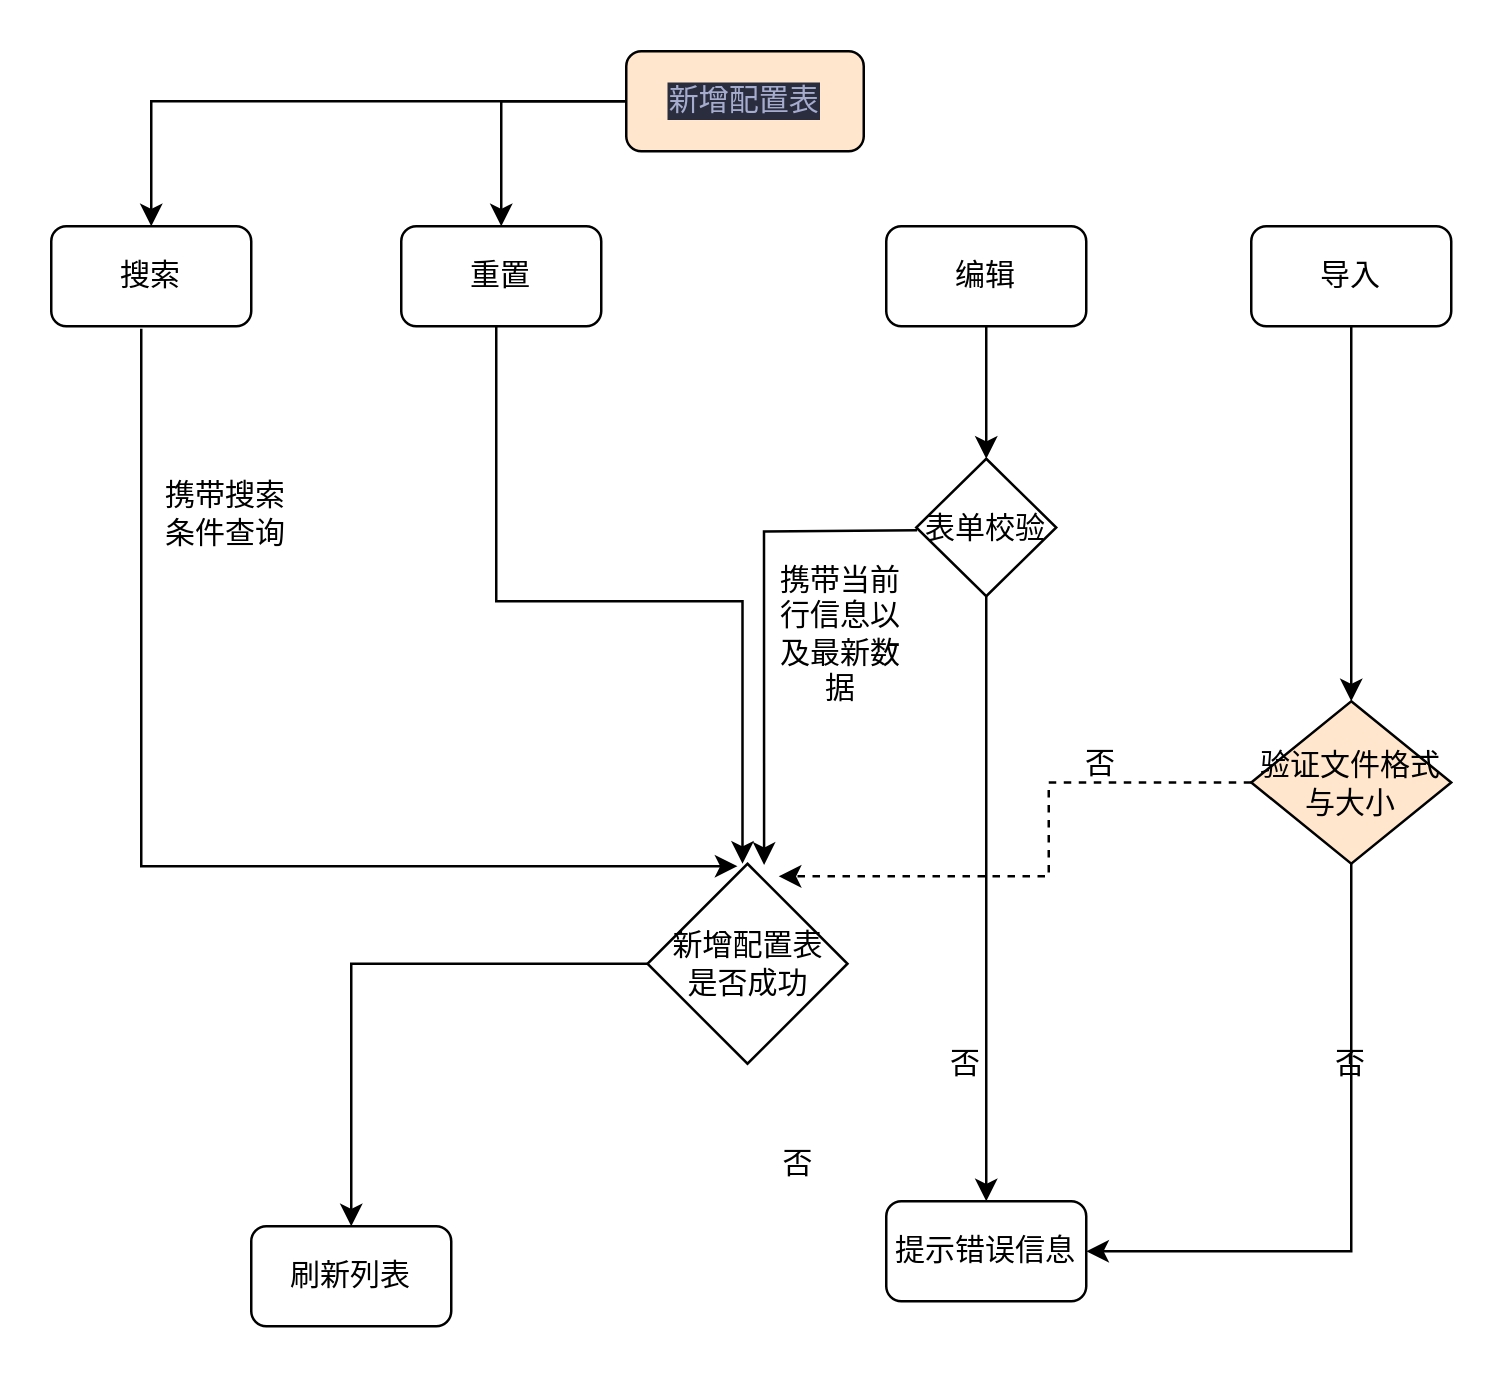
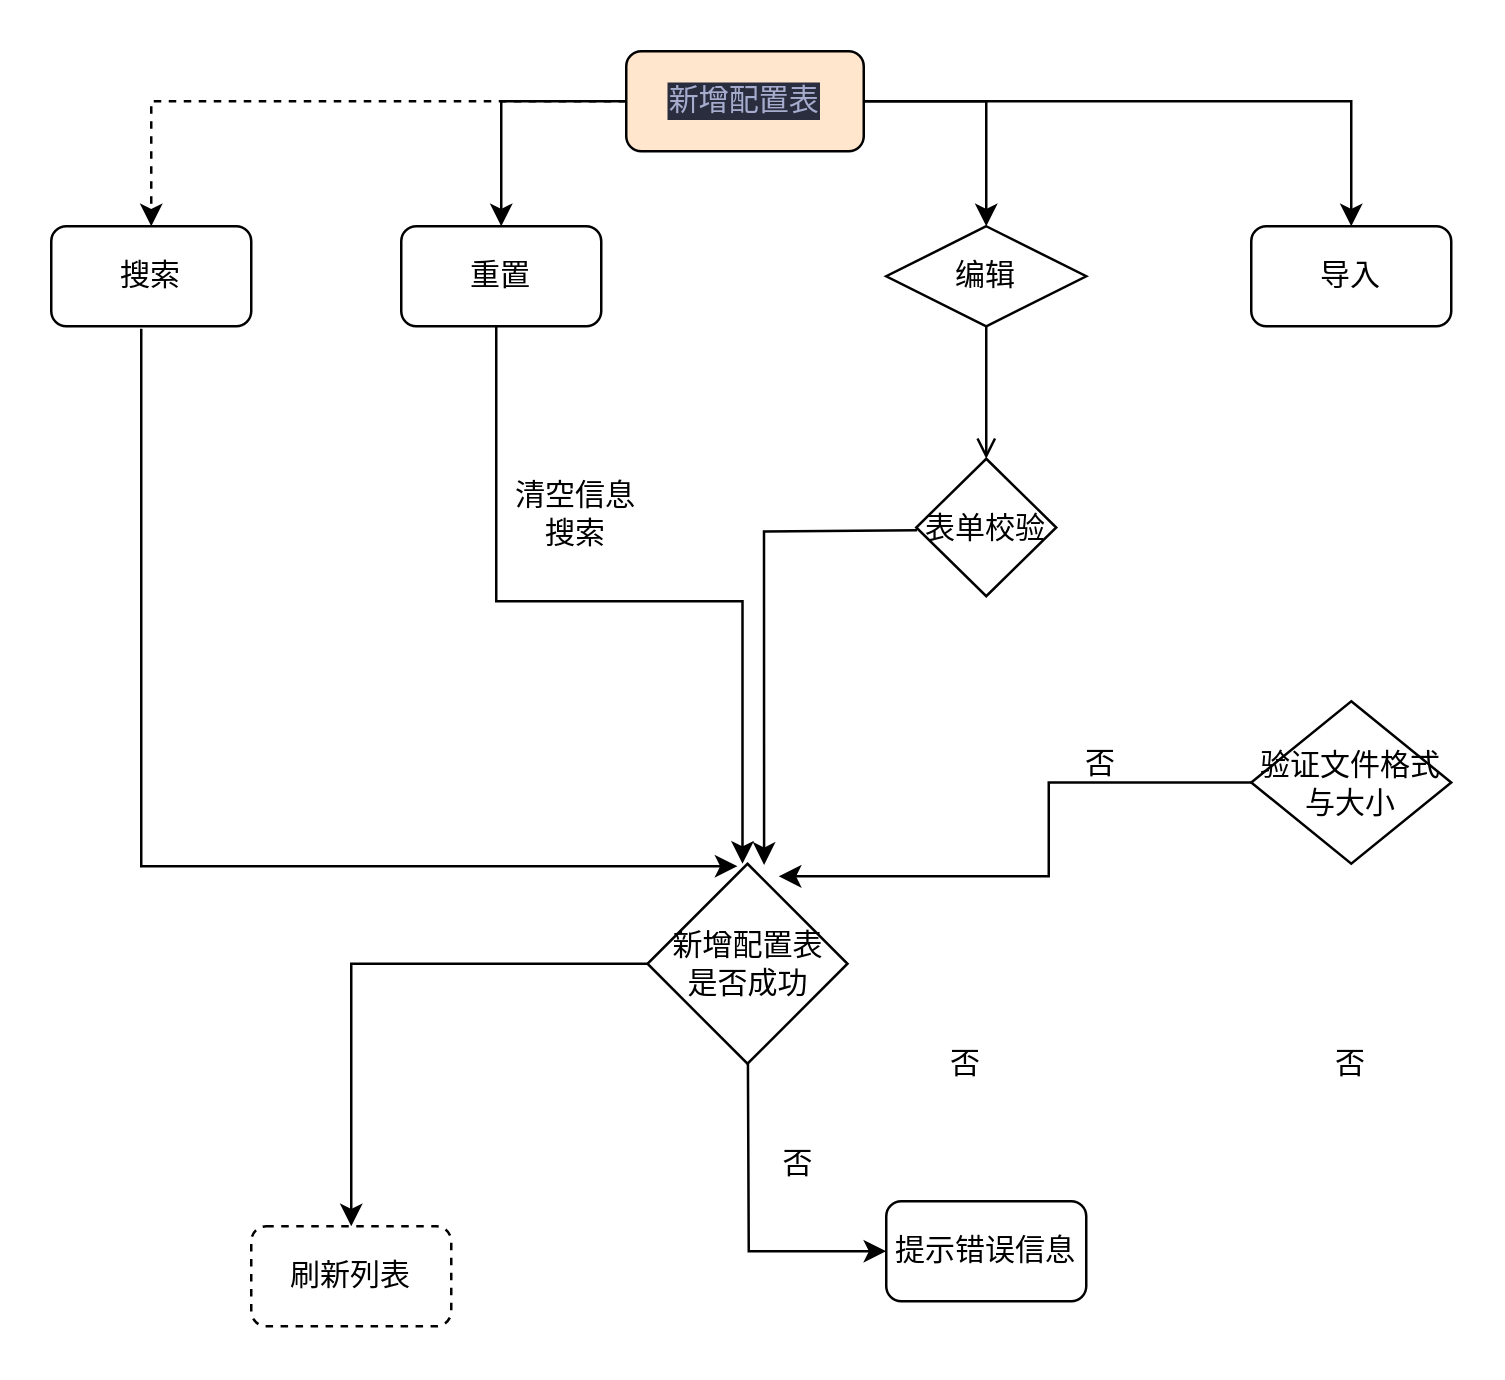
(270, 101) -> (270, 101)
none -> (1225, 101)
none -> (986, 158)
(986, 276) -> (986, 276)
(986, 440) -> (986, 444)
(1351, 505) -> none
(226, 514) -> none
none -> (576, 514)
(841, 634) -> none
(1072, 783) -> (1072, 783)
(1351, 783) -> (1351, 783)
(986, 1032) -> none
(1351, 1182) -> none
none -> (749, 1218)
(351, 1276) -> (351, 1276)
